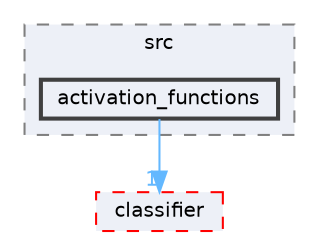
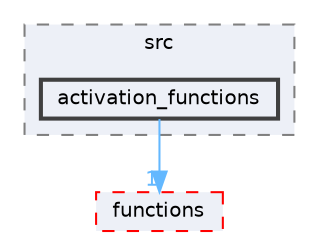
(159, 212) -> (159, 212)
